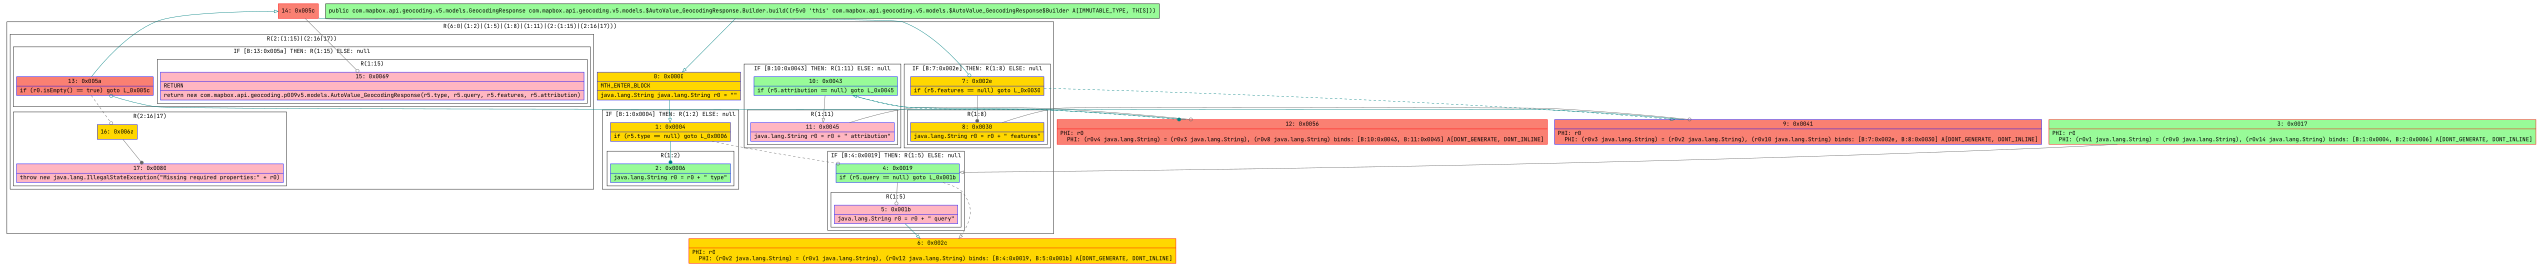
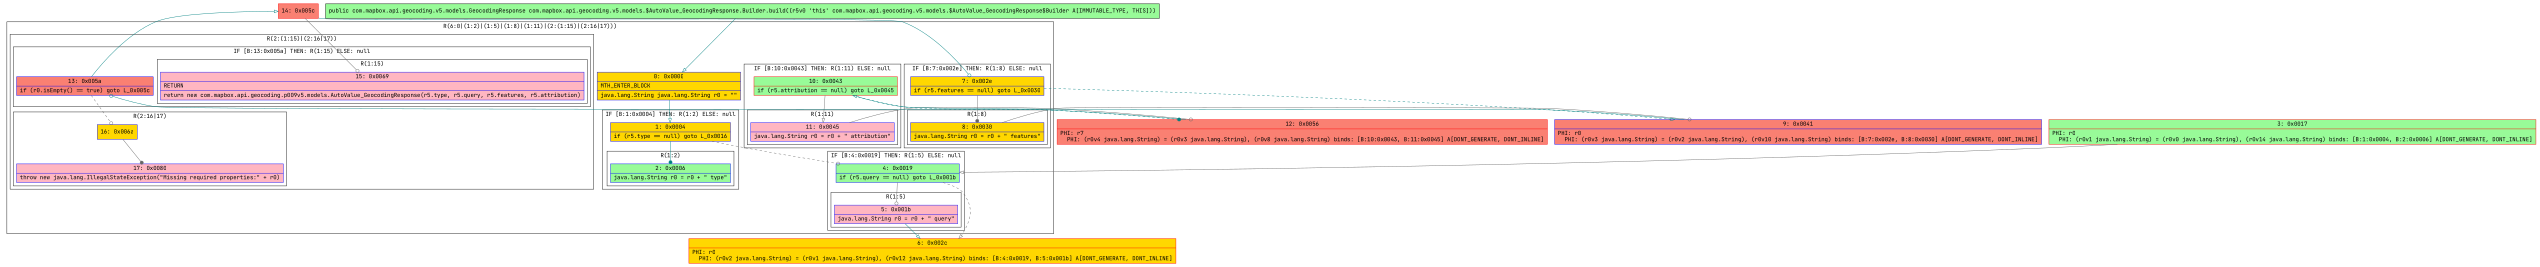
(826, 86) -> (826, 86)
(1074, 133) -> (1074, 133)
(671, 136) -> (671, 136)
